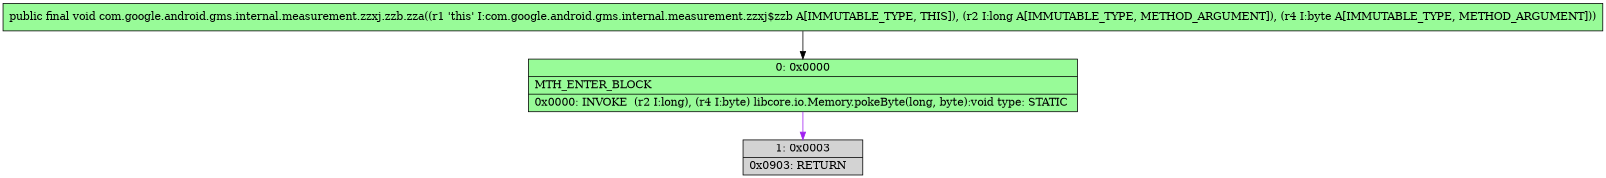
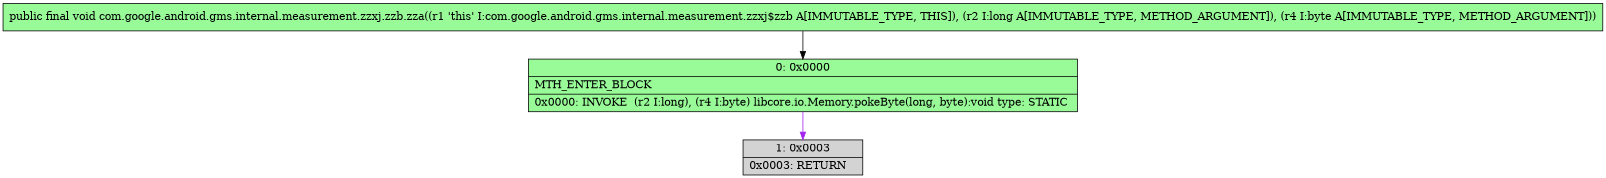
(803, 166) -> (803, 166)
